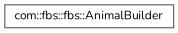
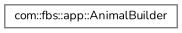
(89, 16) -> (91, 16)
